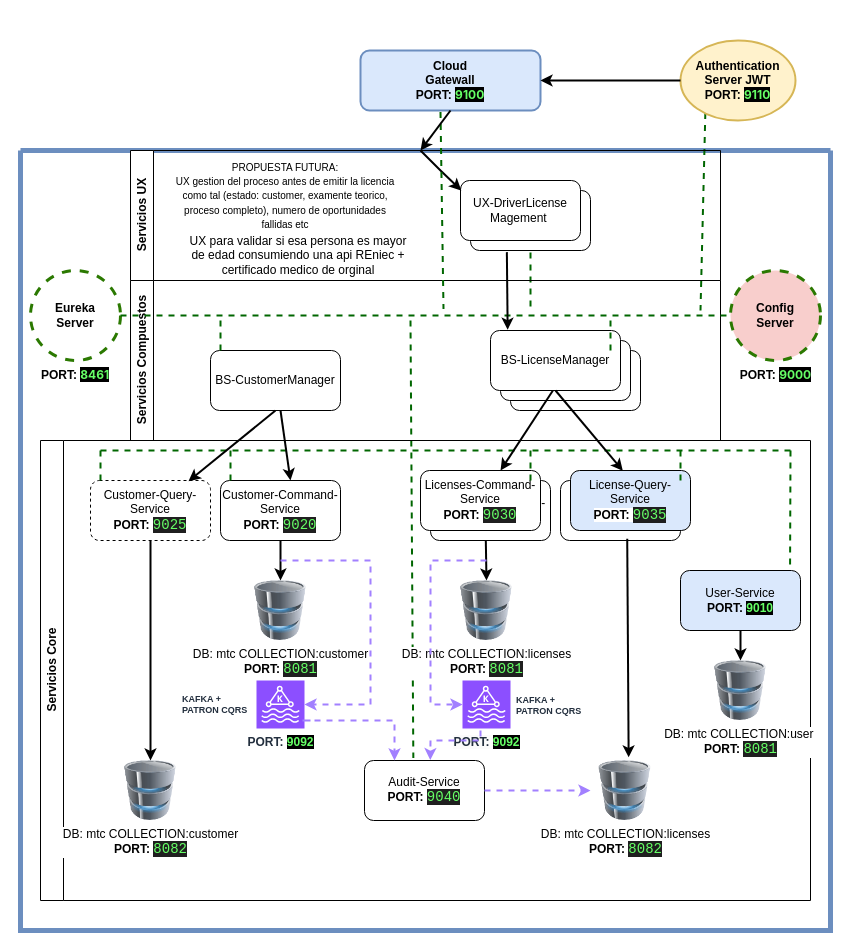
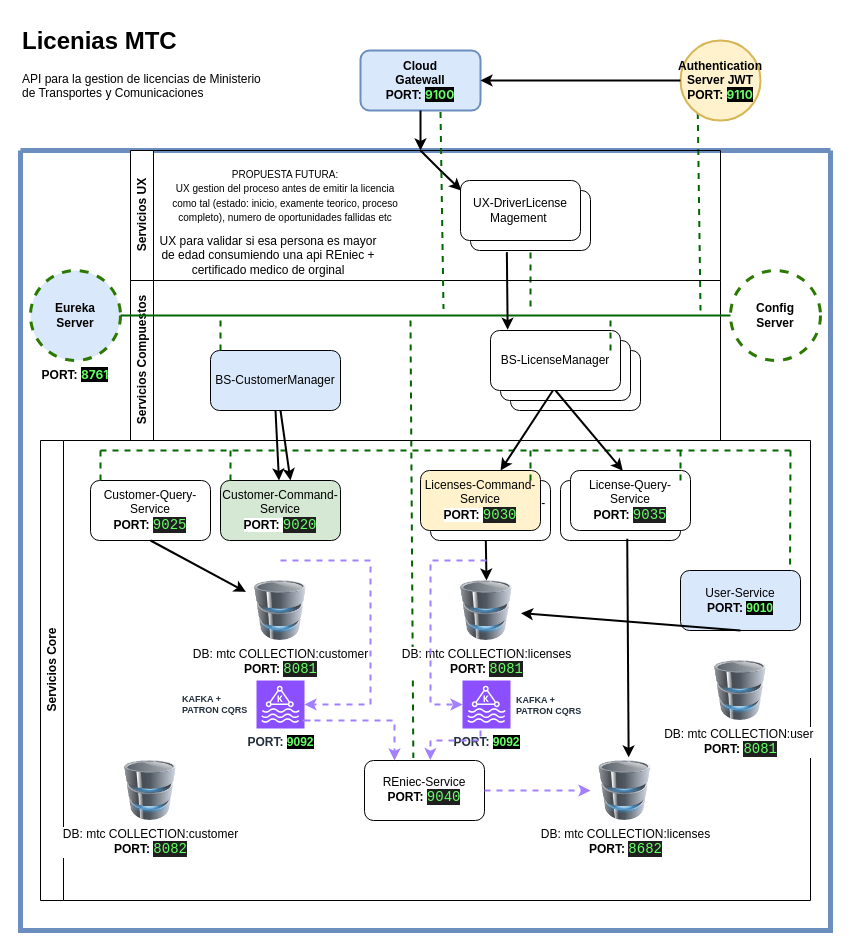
none -> (148, 71)
(451, 81) -> (421, 81)
(738, 81) -> (721, 81)
(286, 196) -> (286, 196)
(299, 256) -> (269, 256)
(76, 316) -> (76, 316)
(428, 316) -> (428, 316)
(776, 316) -> (776, 316)
(76, 376) -> (76, 376)
(776, 376) -> none
(276, 381) -> (276, 381)
(236, 443) -> (277, 442)
(481, 501) -> (481, 501)
(631, 501) -> (631, 501)
(151, 511) -> (151, 511)
(281, 511) -> (281, 511)
(281, 556) -> none
(741, 641) -> (635, 622)
(151, 646) -> (195, 564)
(425, 791) -> (425, 791)
(626, 842) -> (626, 842)
